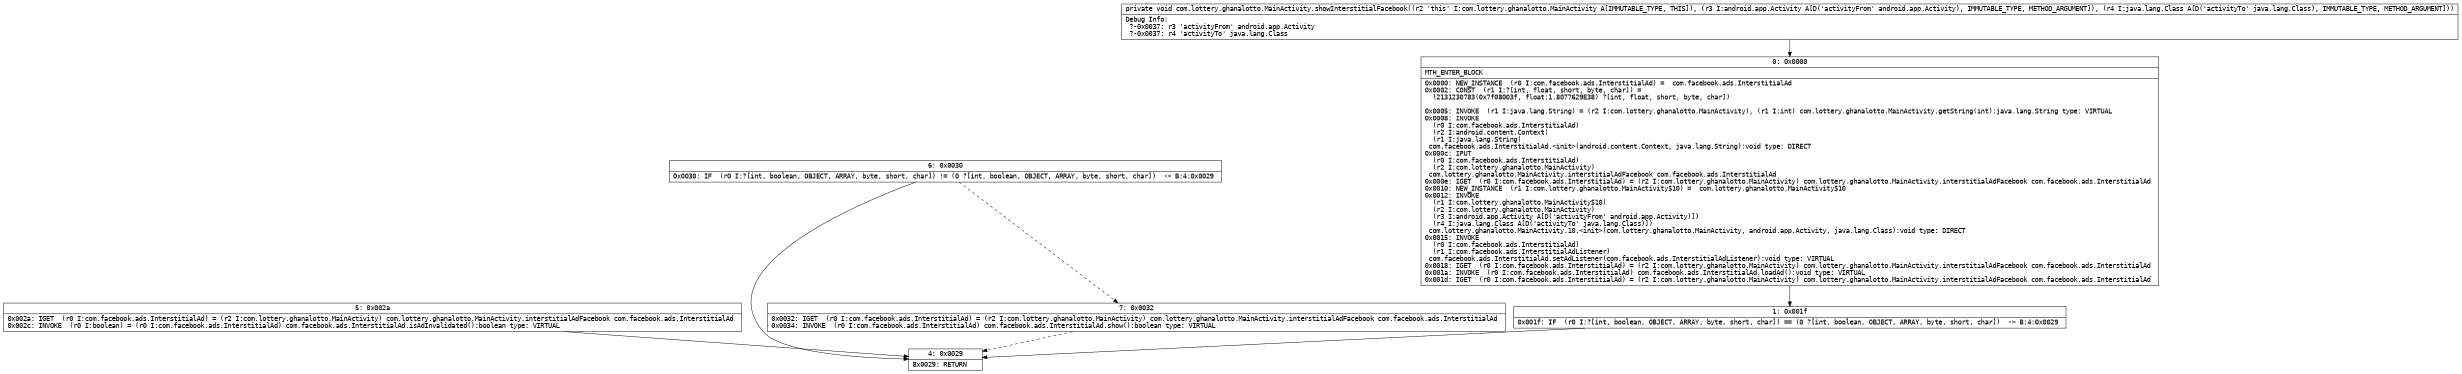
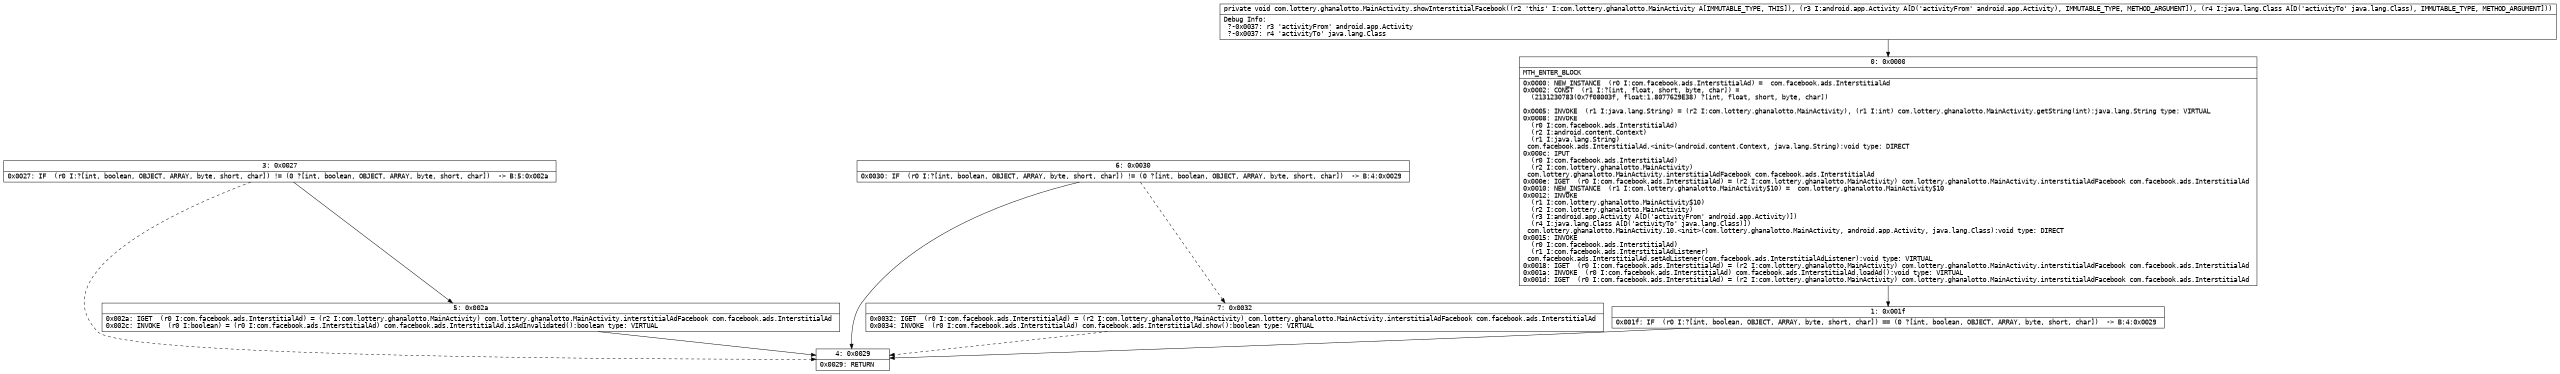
none -> (280, 171)
(945, 365) -> (853, 365)
